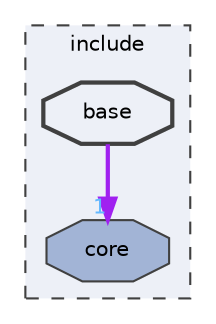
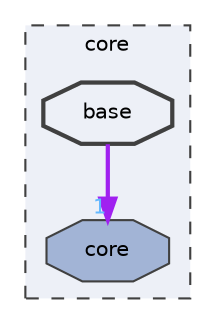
(108, 45) -> (108, 45)
